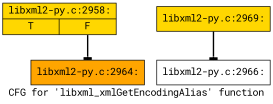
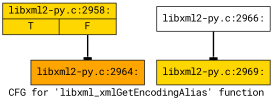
(213, 44) -> (213, 44)
